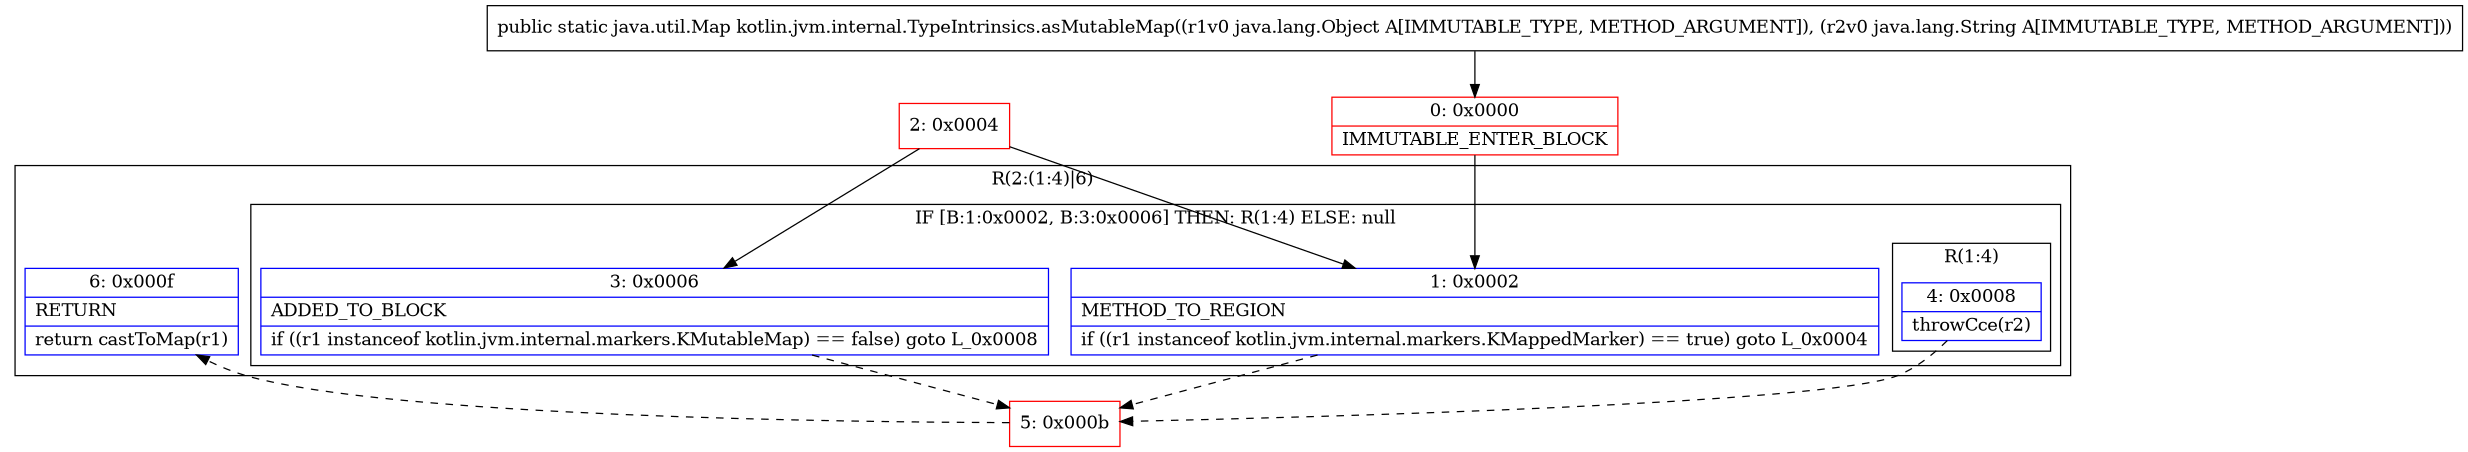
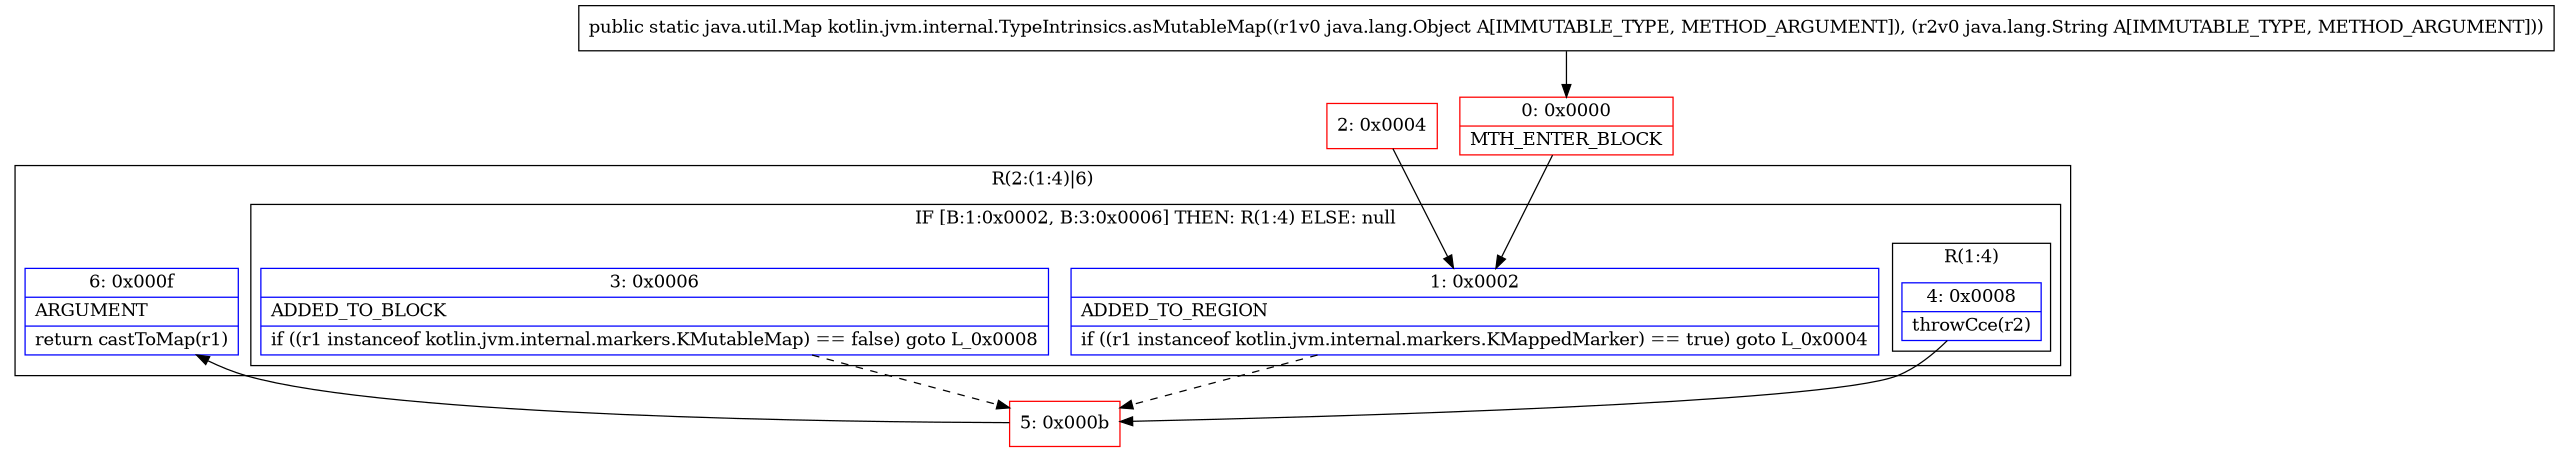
(1475, 140) -> (1566, 140)
(841, 197) -> none
(76, 311) -> (92, 311)
(1183, 311) -> (1175, 311)
(1547, 408) -> (1547, 408)
(606, 414) -> (606, 414)
